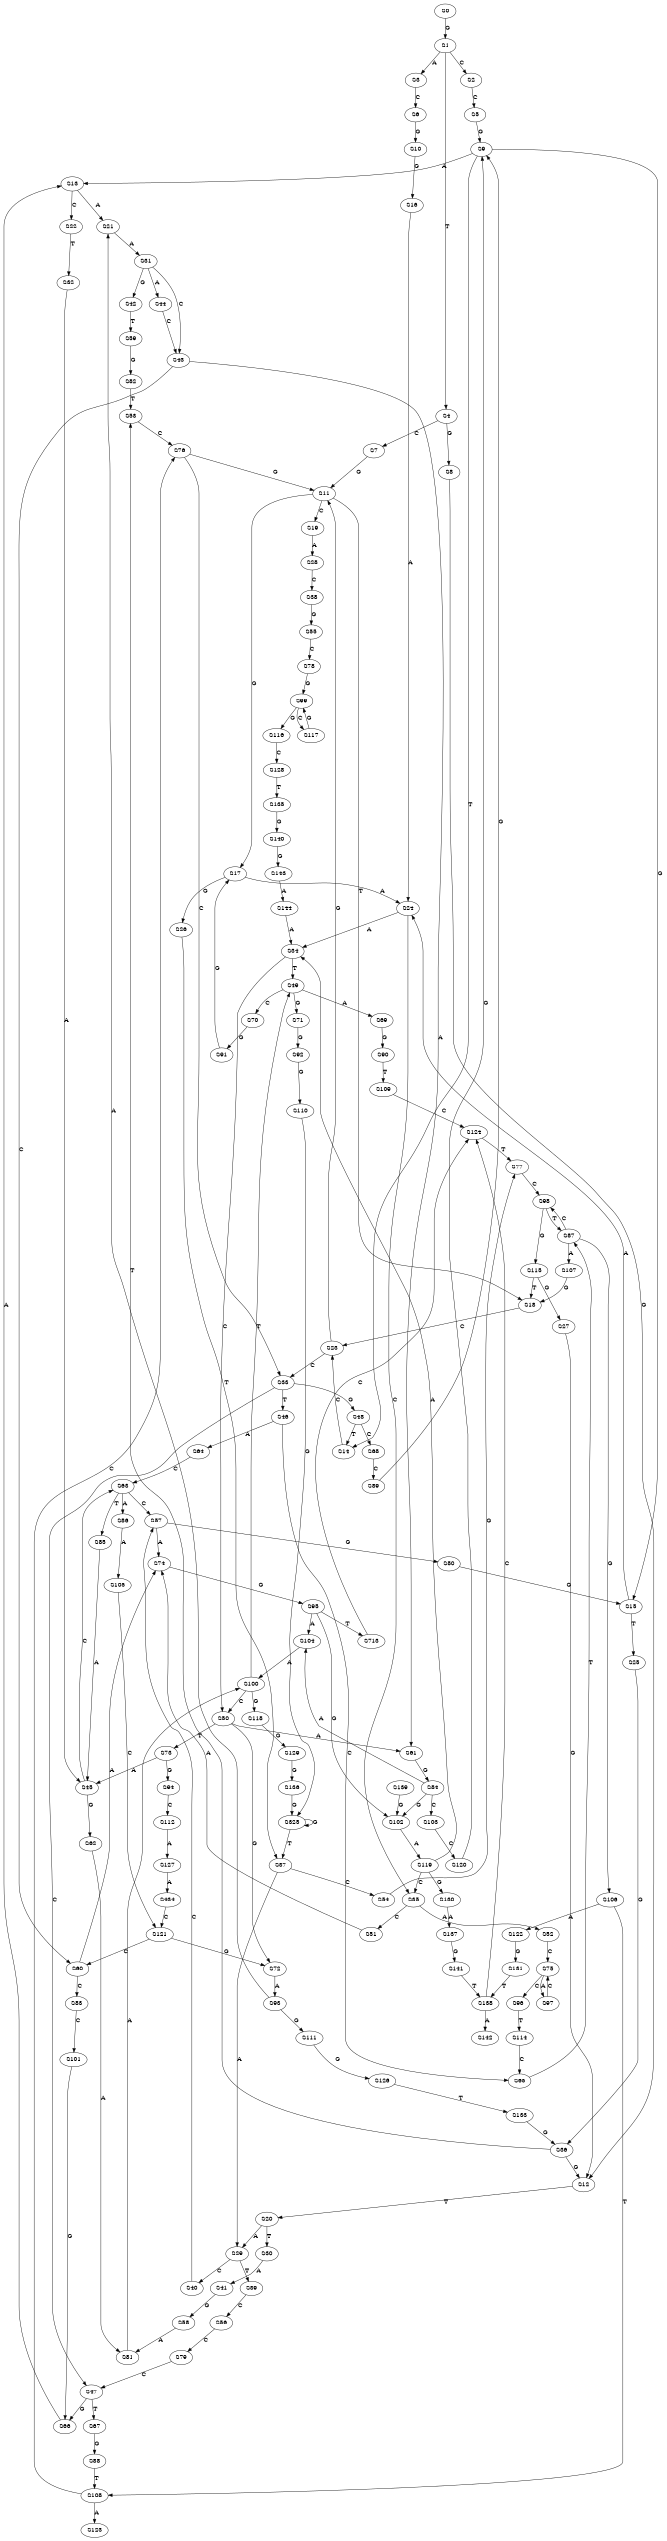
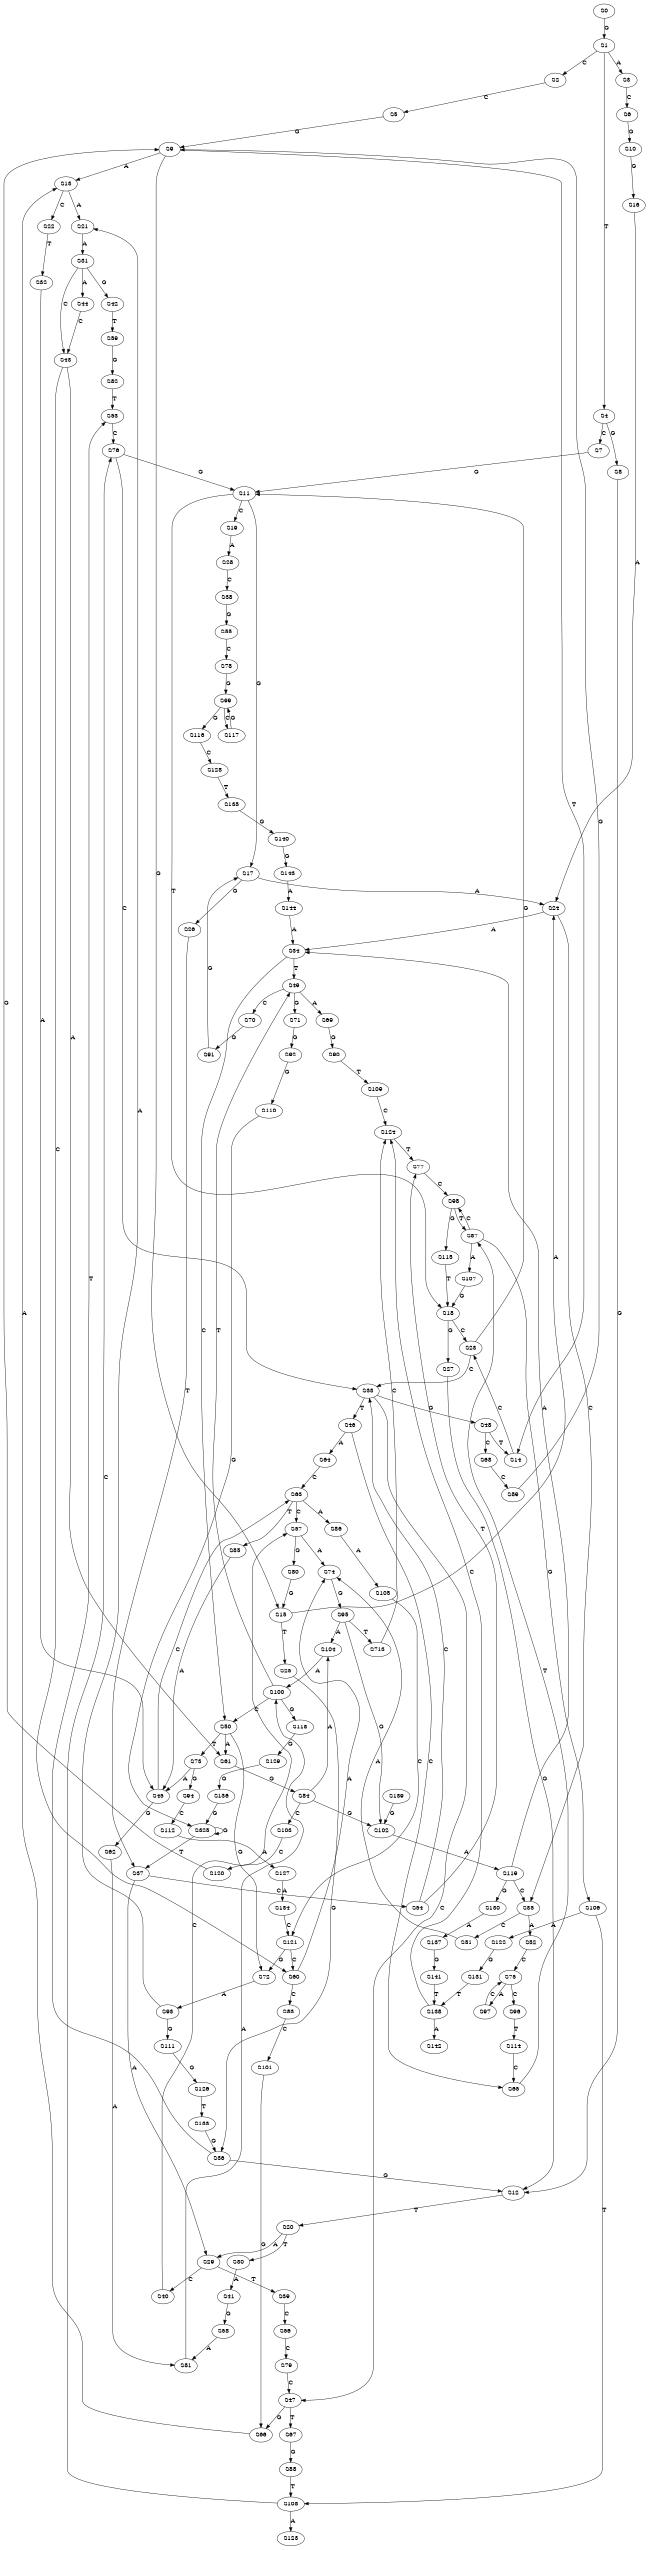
(548, 1296) -> (448, 1340)
(489, 1521) -> (483, 1529)
none -> (443, 1644)
(167, 1900) -> (282, 1908)
